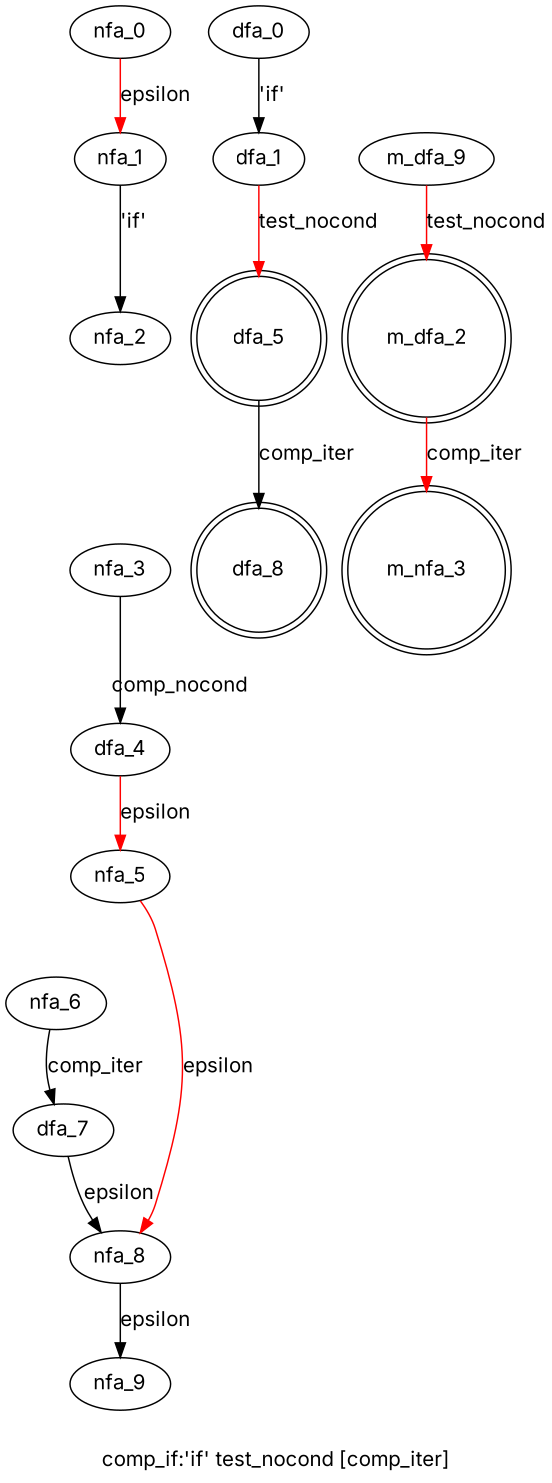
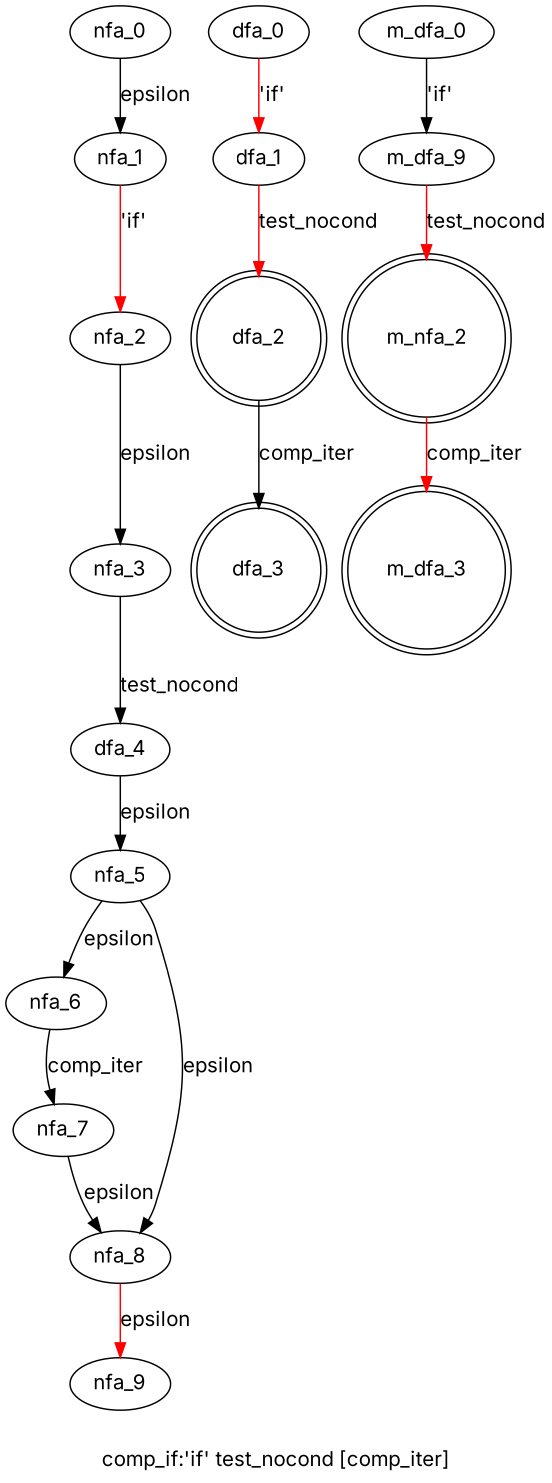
none -> (427, 32)
(120, 88) -> (120, 88)
(259, 88) -> (259, 88)
(120, 241) -> (120, 241)
(259, 338) -> (259, 338)
(427, 338) -> (427, 338)
none -> (120, 447)
(259, 570) -> (259, 570)
(427, 570) -> (427, 570)
(180, 686) -> (180, 686)
(120, 806) -> (120, 806)
none -> (83, 931)
(182, 1059) -> (182, 1059)
(63, 1130) -> (63, 1130)
(120, 1313) -> (120, 1313)
